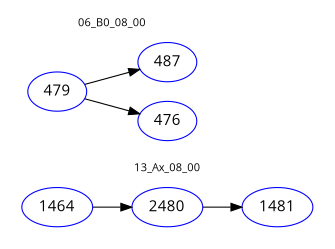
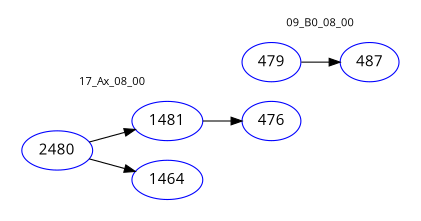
(112, 23) -> (321, 23)
(107, 105) -> (218, 121)
(167, 168) -> (112, 82)
(107, 207) -> (107, 164)
